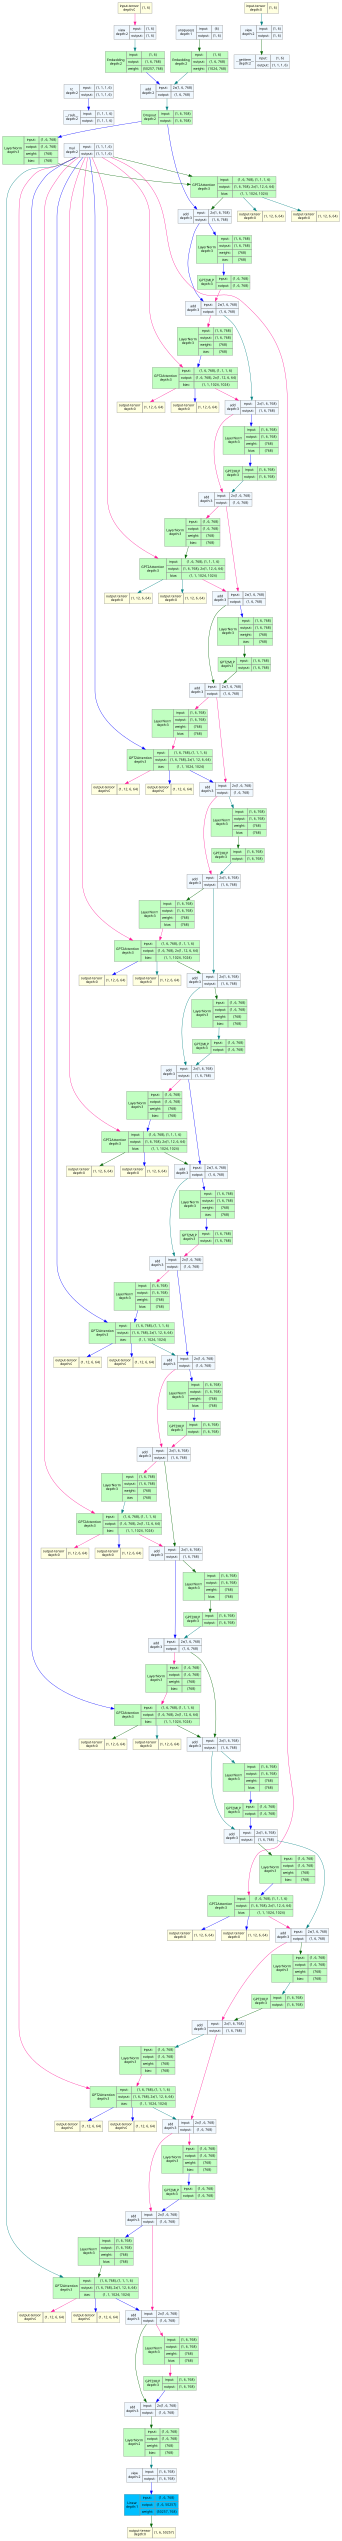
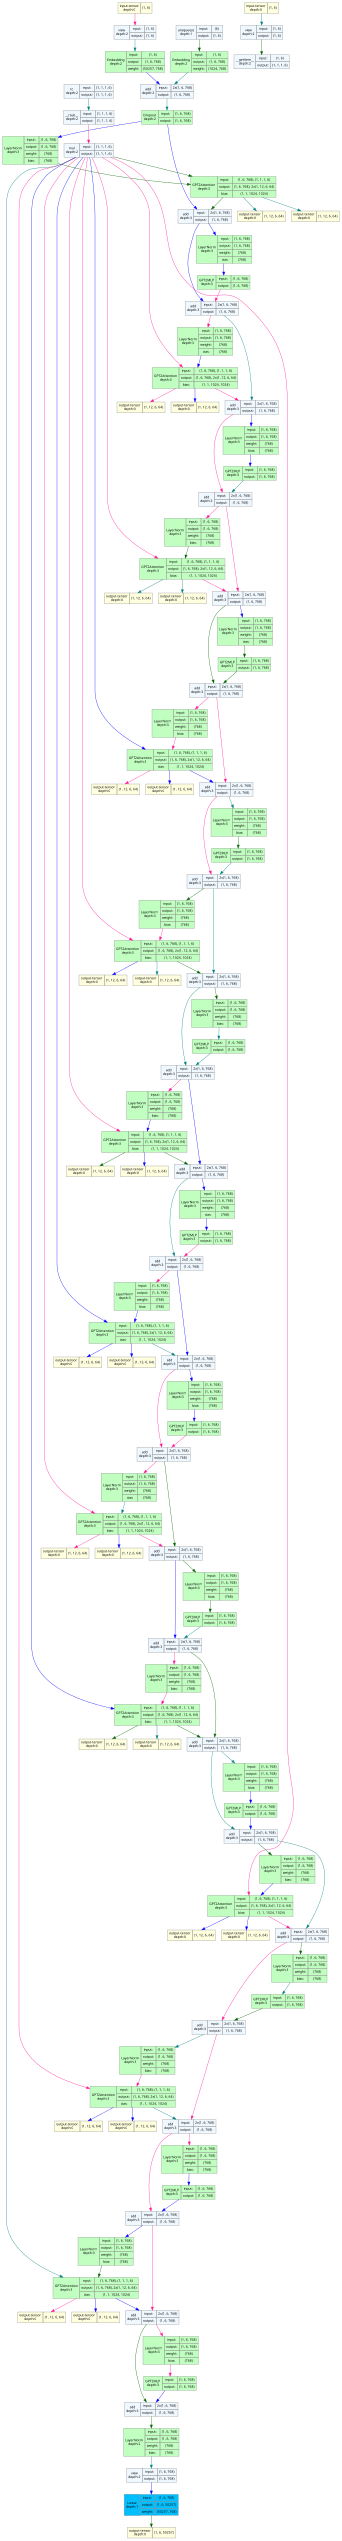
(89, 103) -> (89, 103)
none -> (89, 132)
